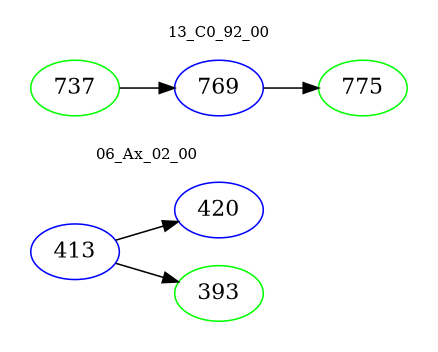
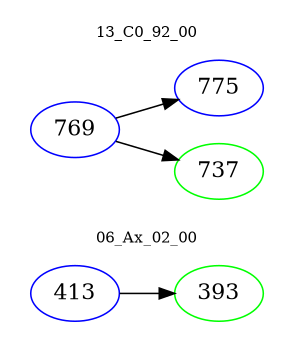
(139, 88) -> (139, 148)
(363, 88) -> (219, 88)
(219, 210) -> none
